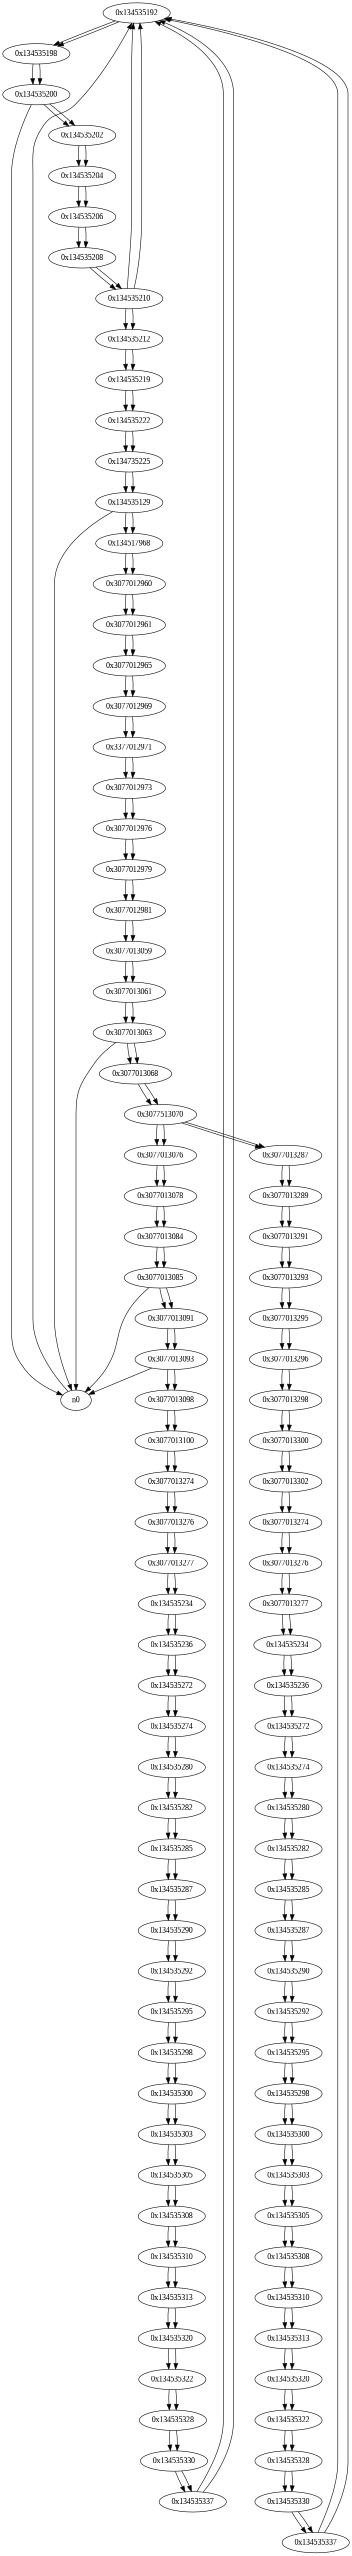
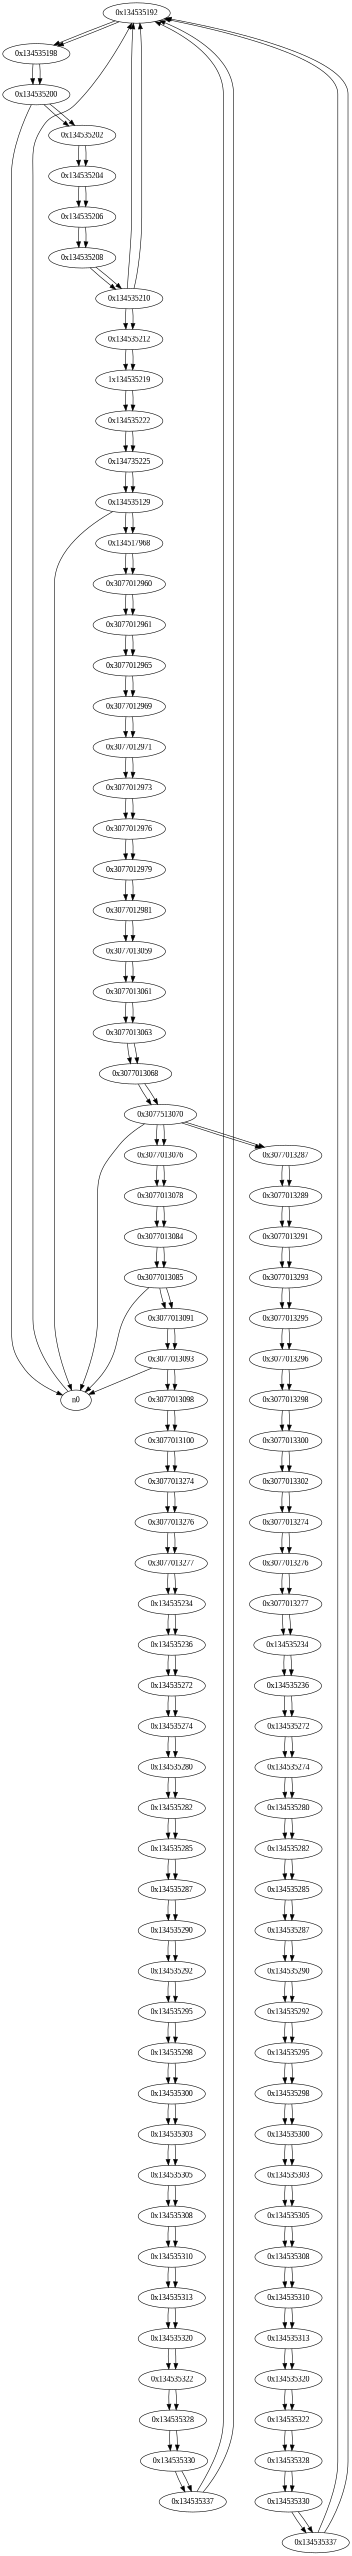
(129, 380) -> (129, 380)
(129, 747) -> (129, 747)
(76, 1207) -> (98, 1246)
